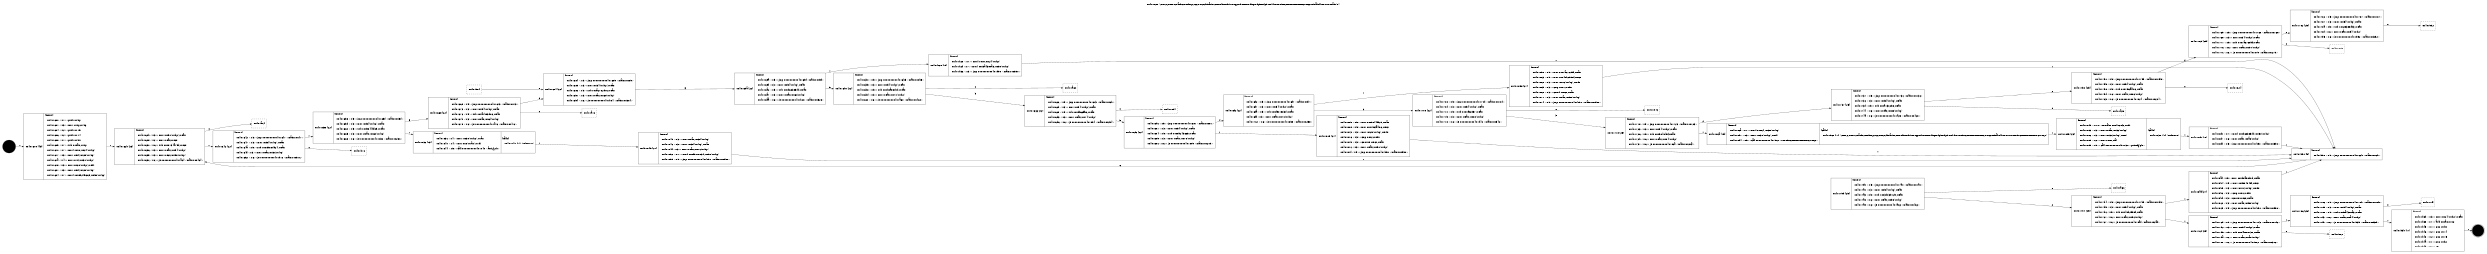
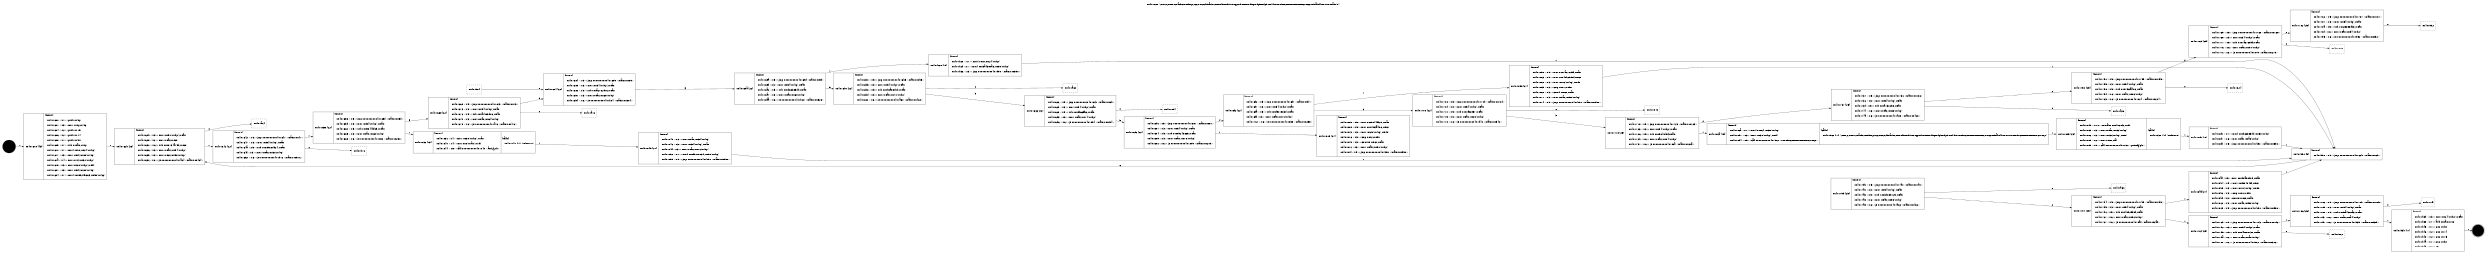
(1850, 155) -> none
